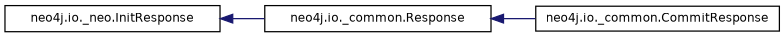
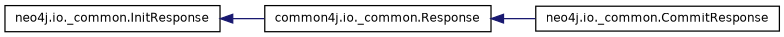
(112, 19) -> (112, 19)
(378, 19) -> (378, 19)
